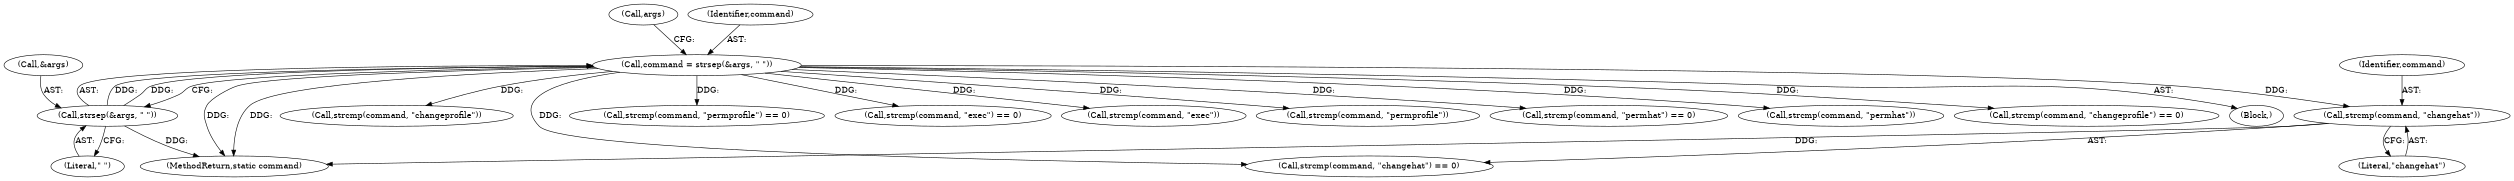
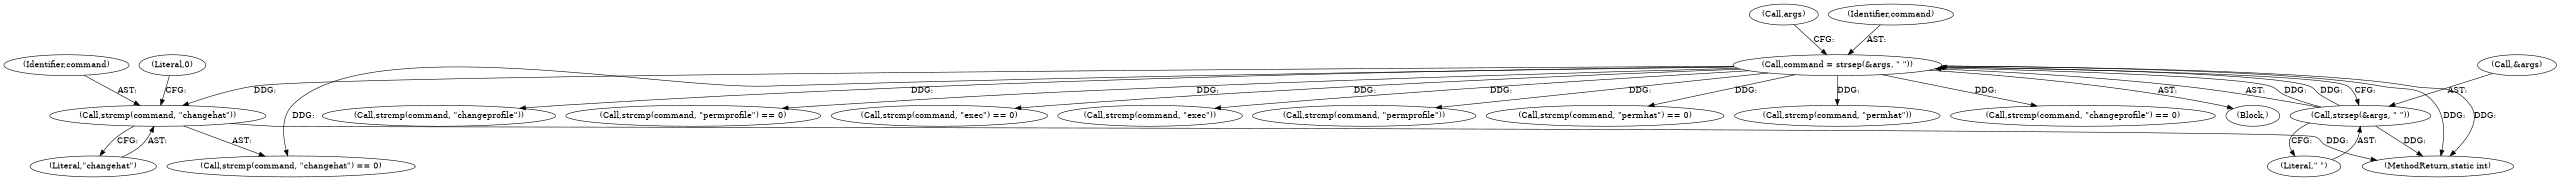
none -> (172, 65)
(234, 166) -> (2438, 166)
